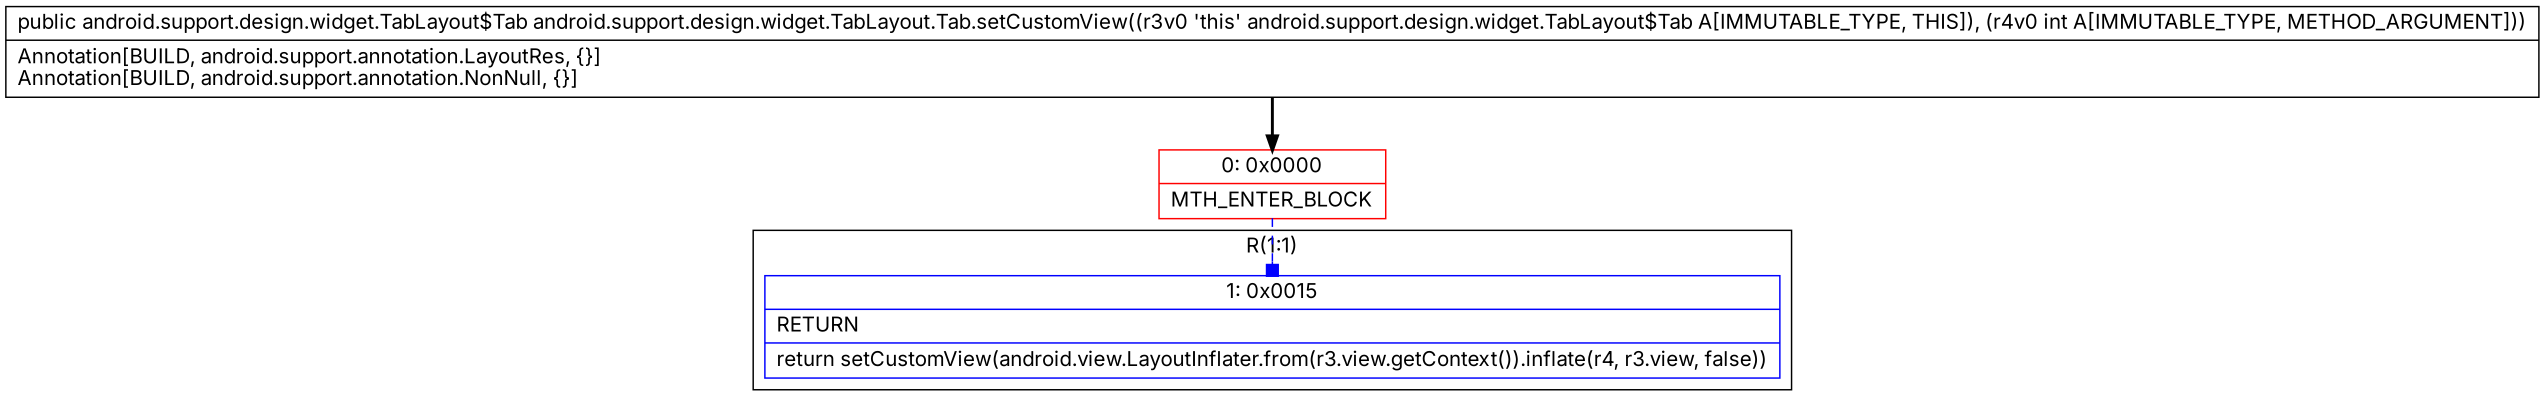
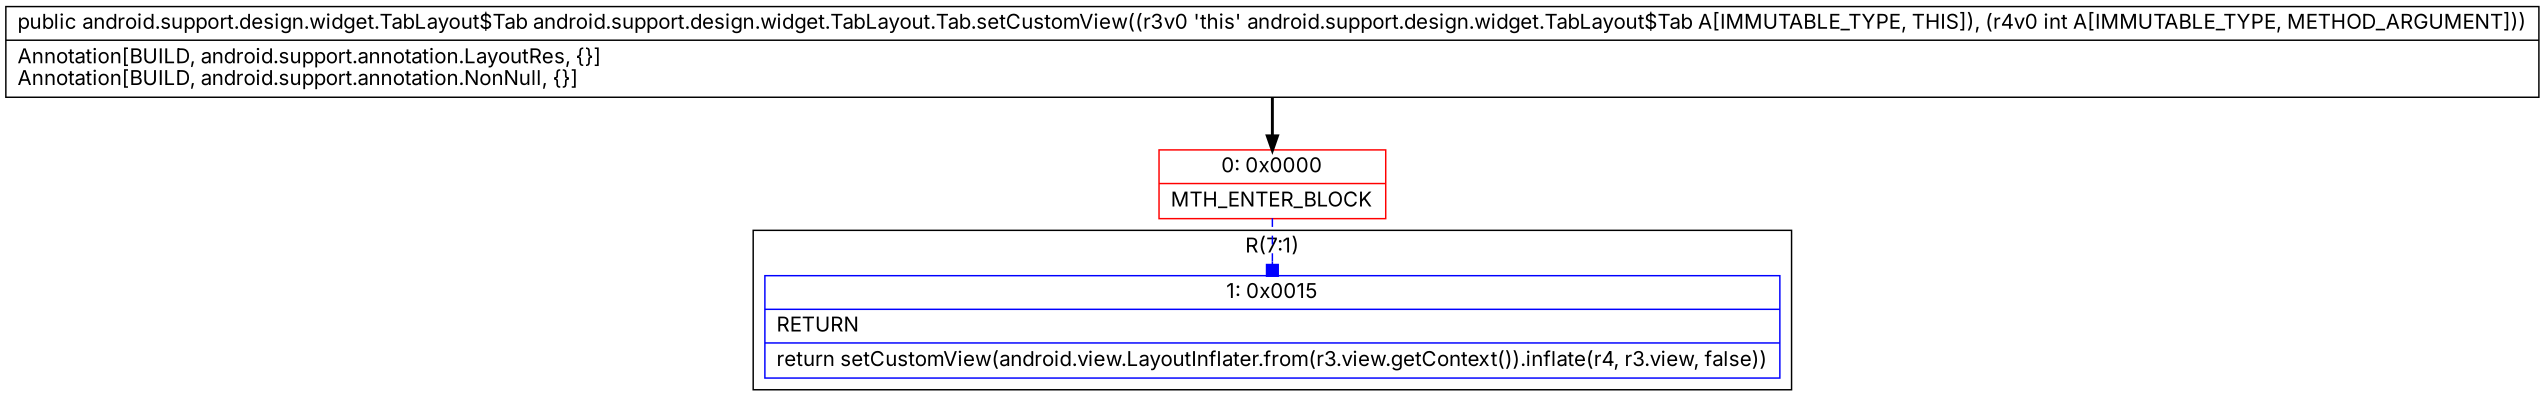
(1272, 247) -> (1272, 247)
